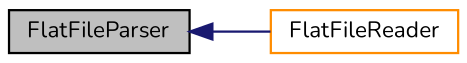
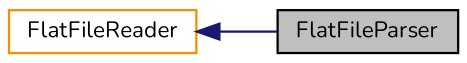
(242, 32) -> (249, 32)
